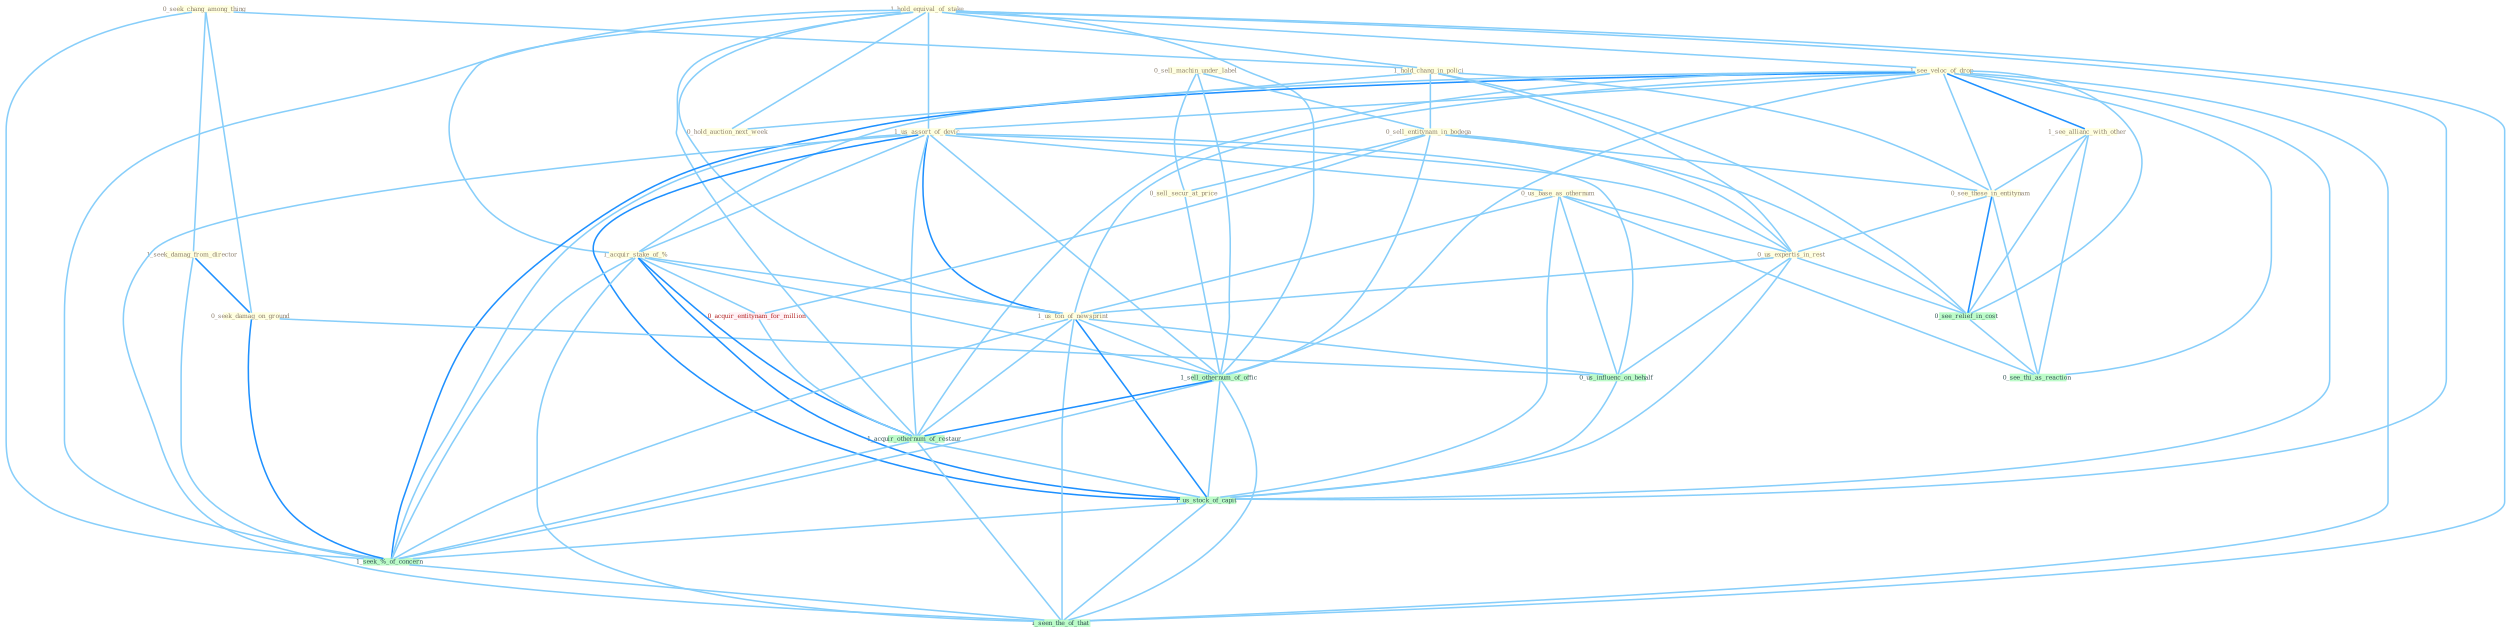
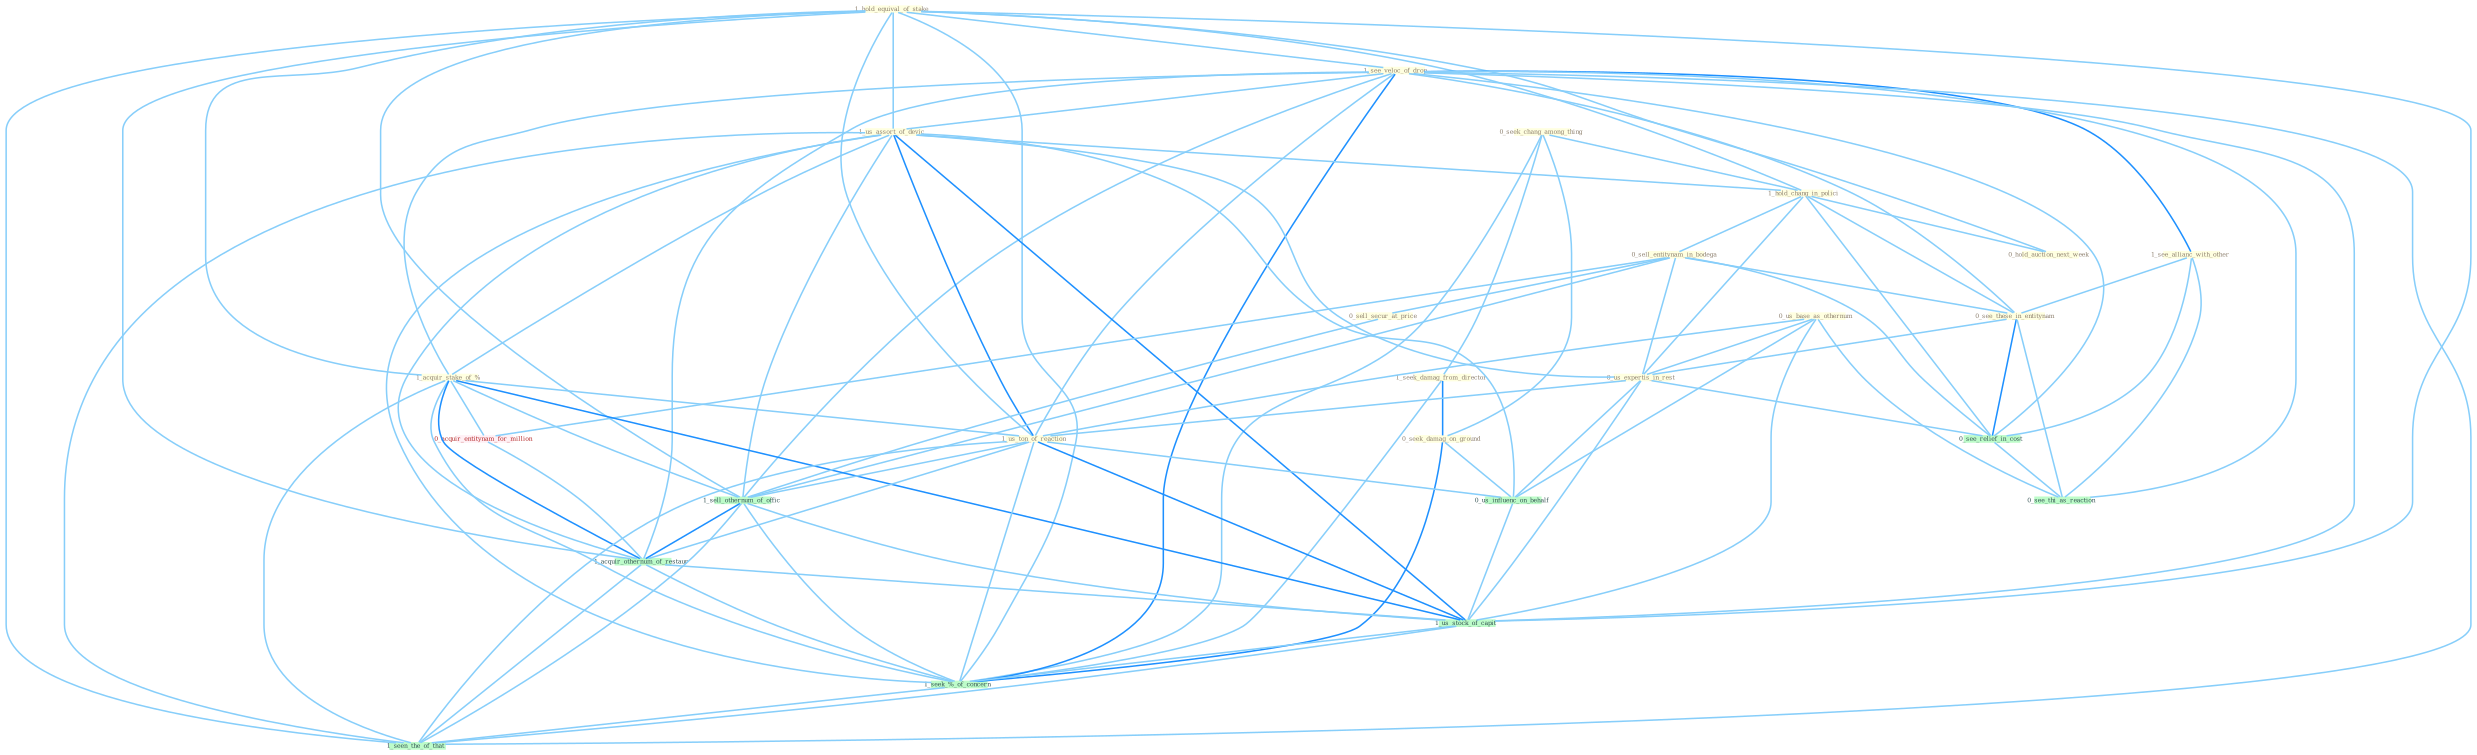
(1197, 71) -> none
(1244, 163) -> (1349, 163)
(1074, 316) -> (1034, 439)
